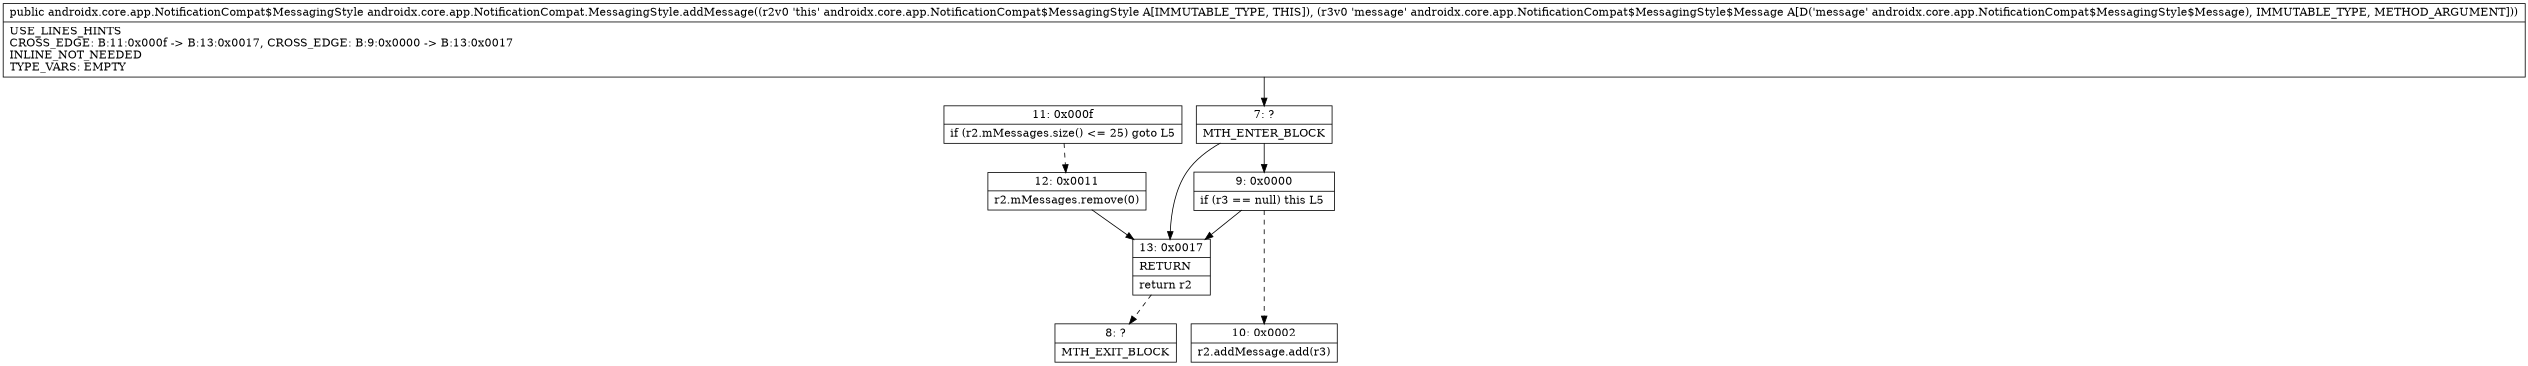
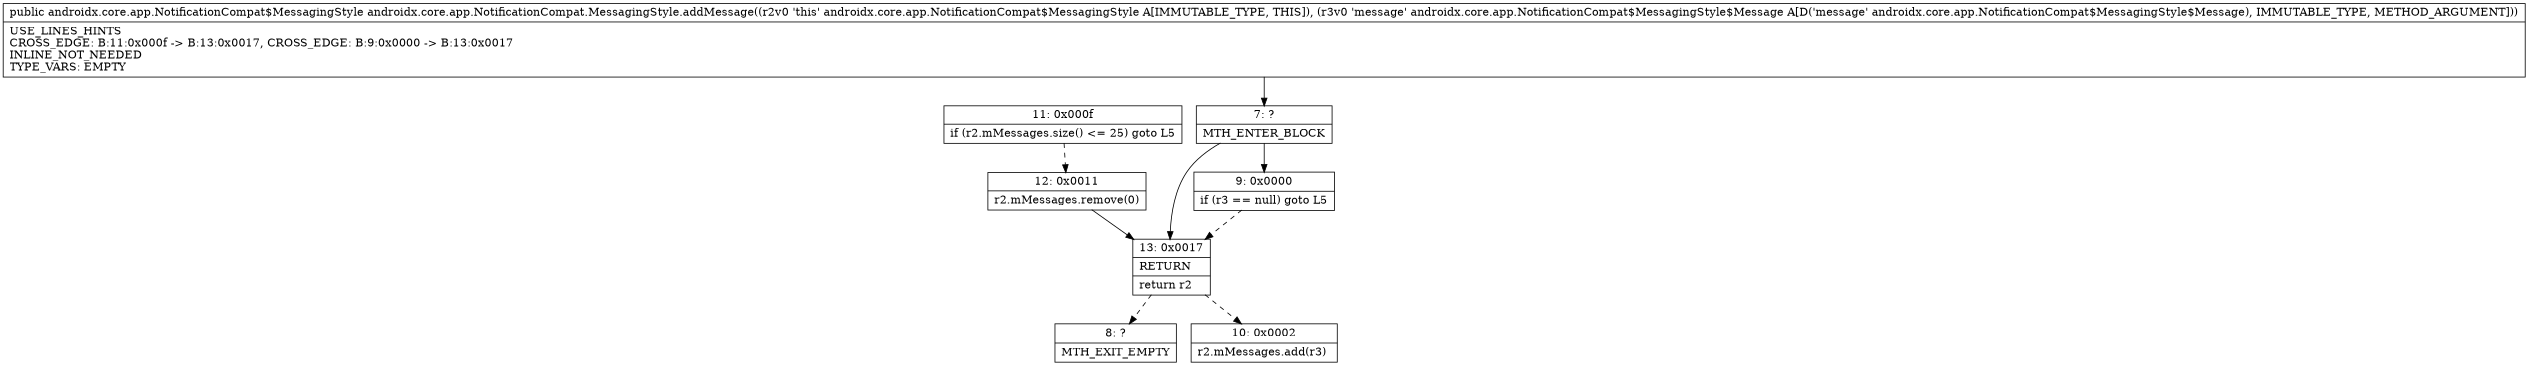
(1262, 200) -> (1264, 200)
(1227, 222) -> (1227, 222)
(1264, 263) -> (1220, 307)
(1116, 352) -> (1116, 352)
(1264, 352) -> (1262, 352)
